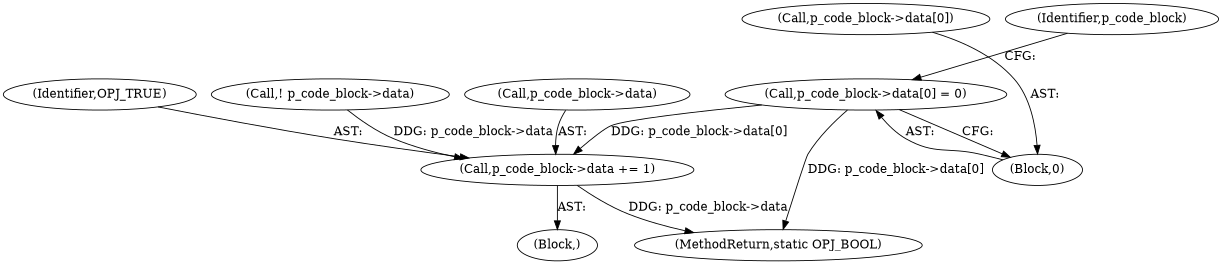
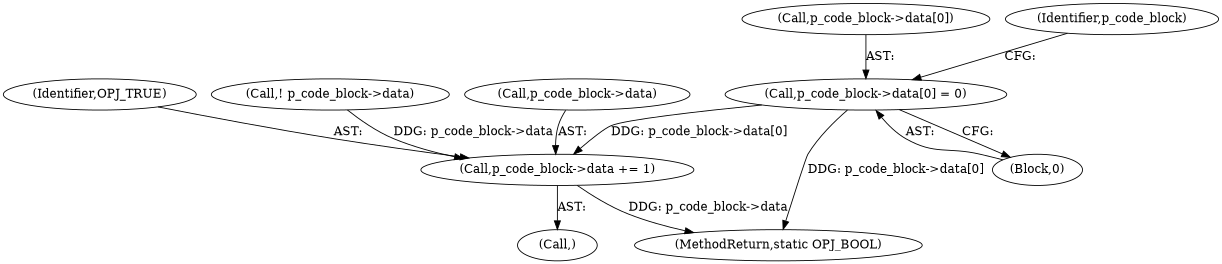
(1006, 70) -> (866, 52)
(557, 245) -> (557, 245)
